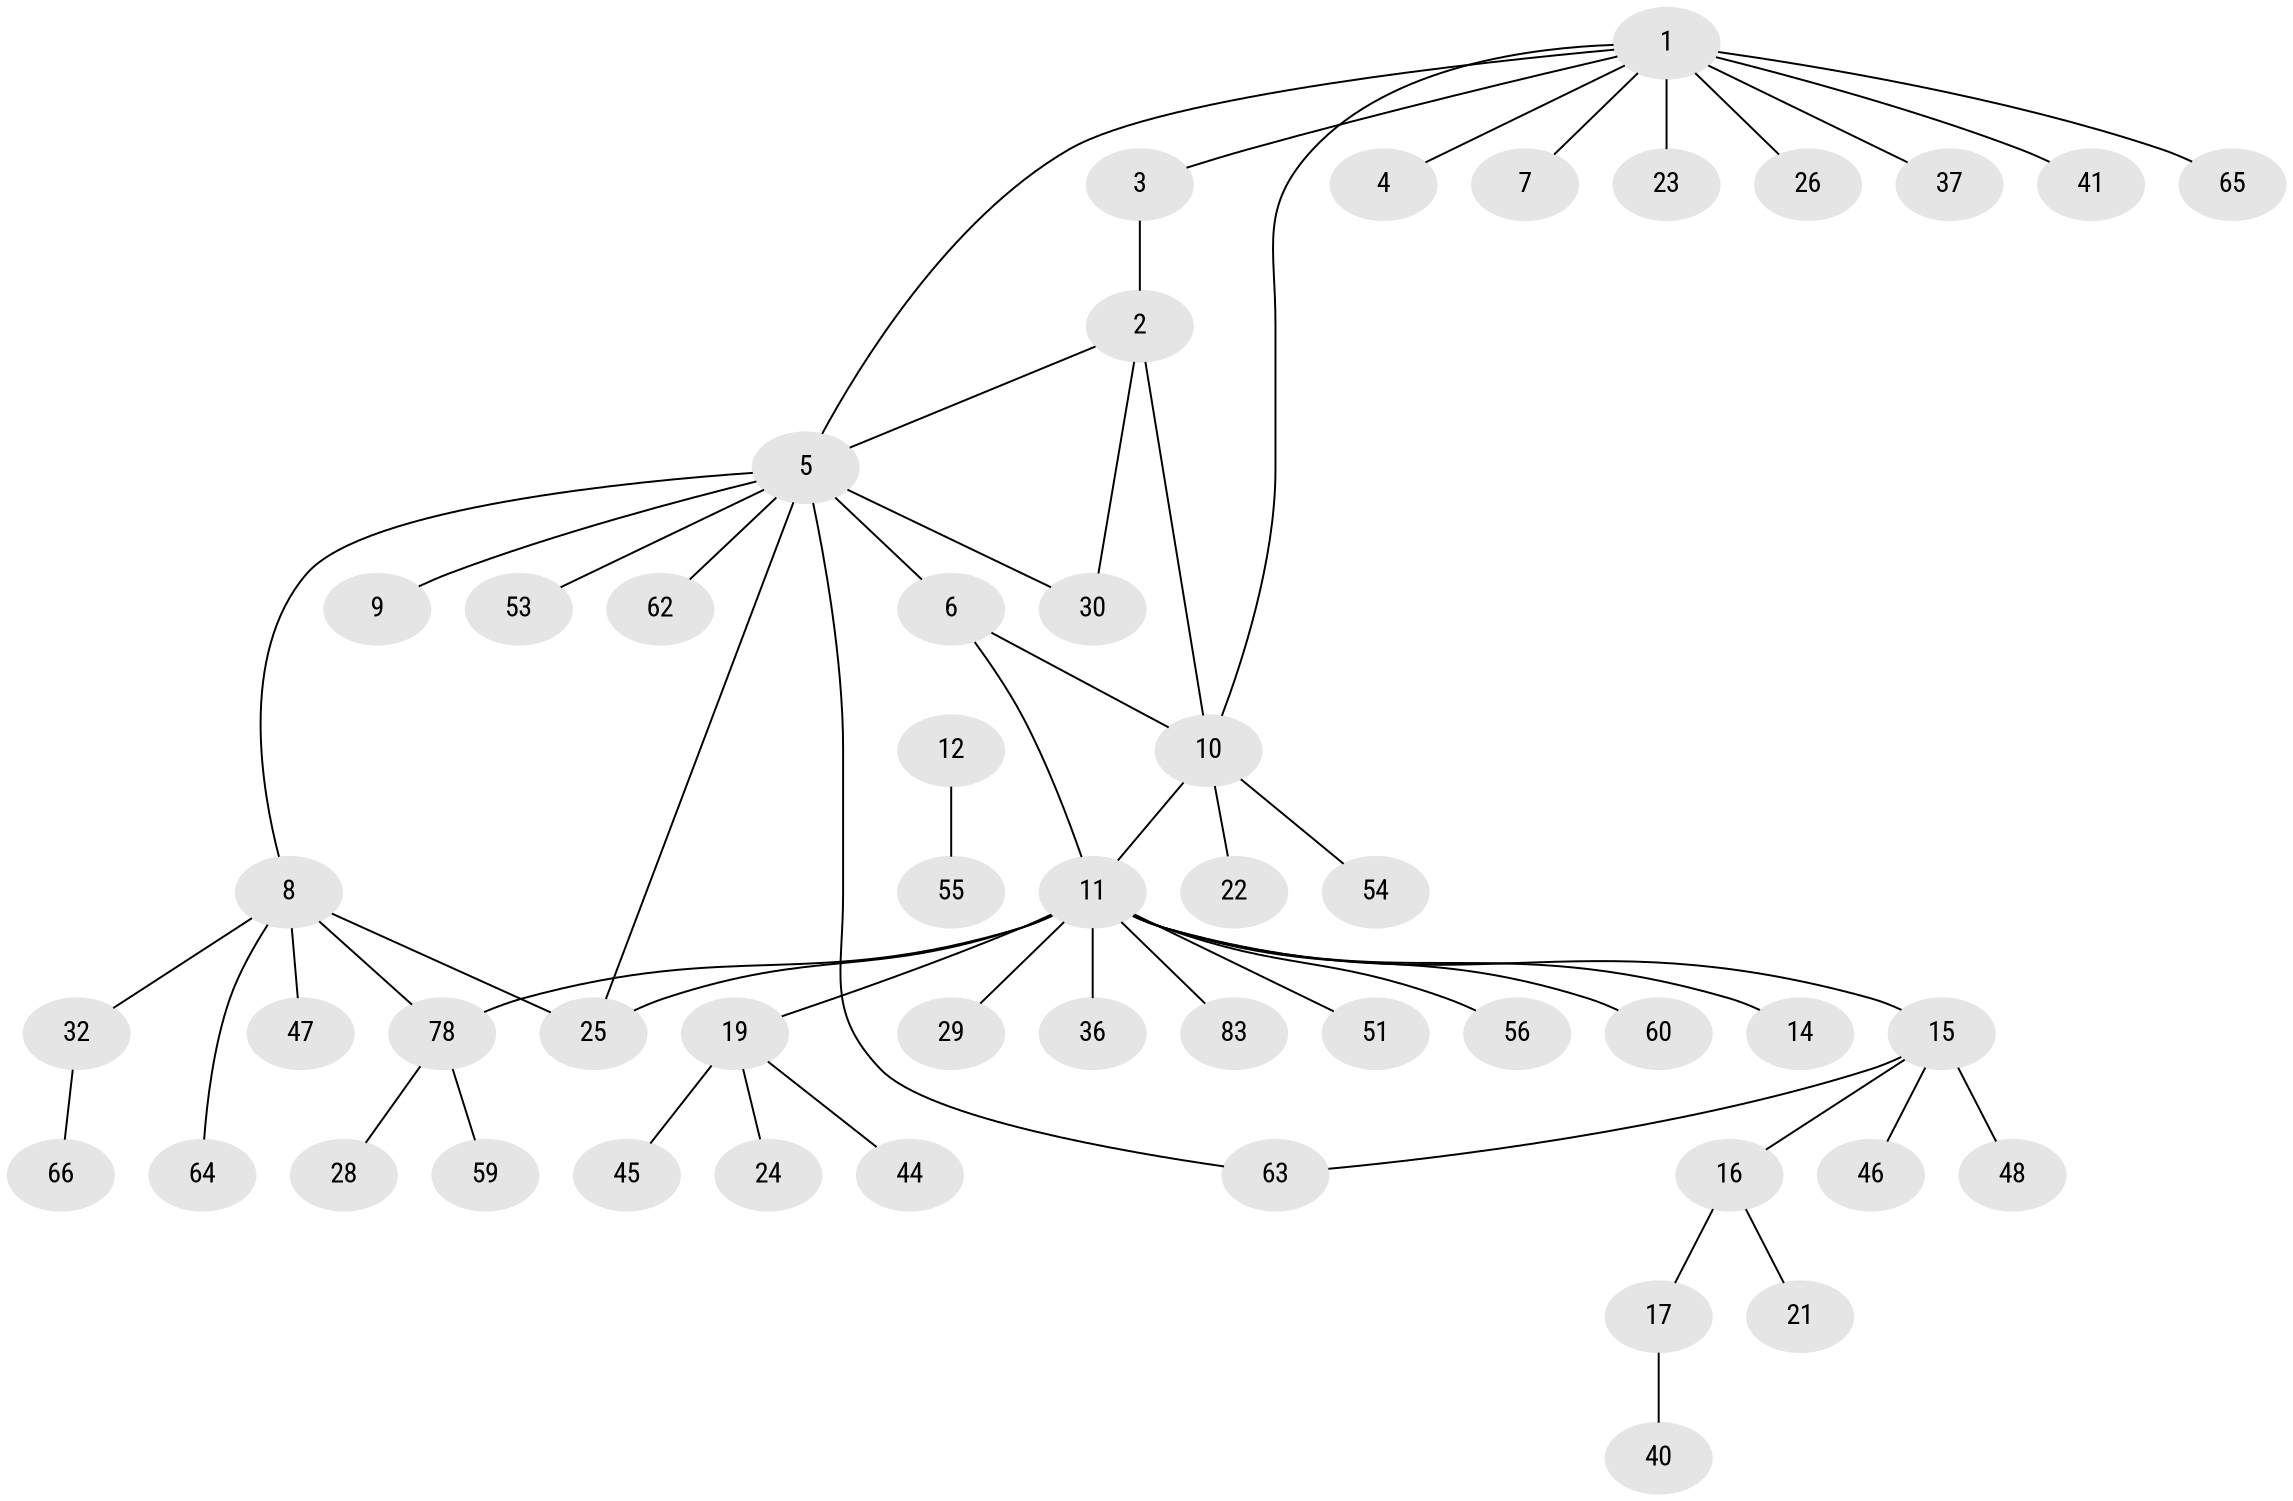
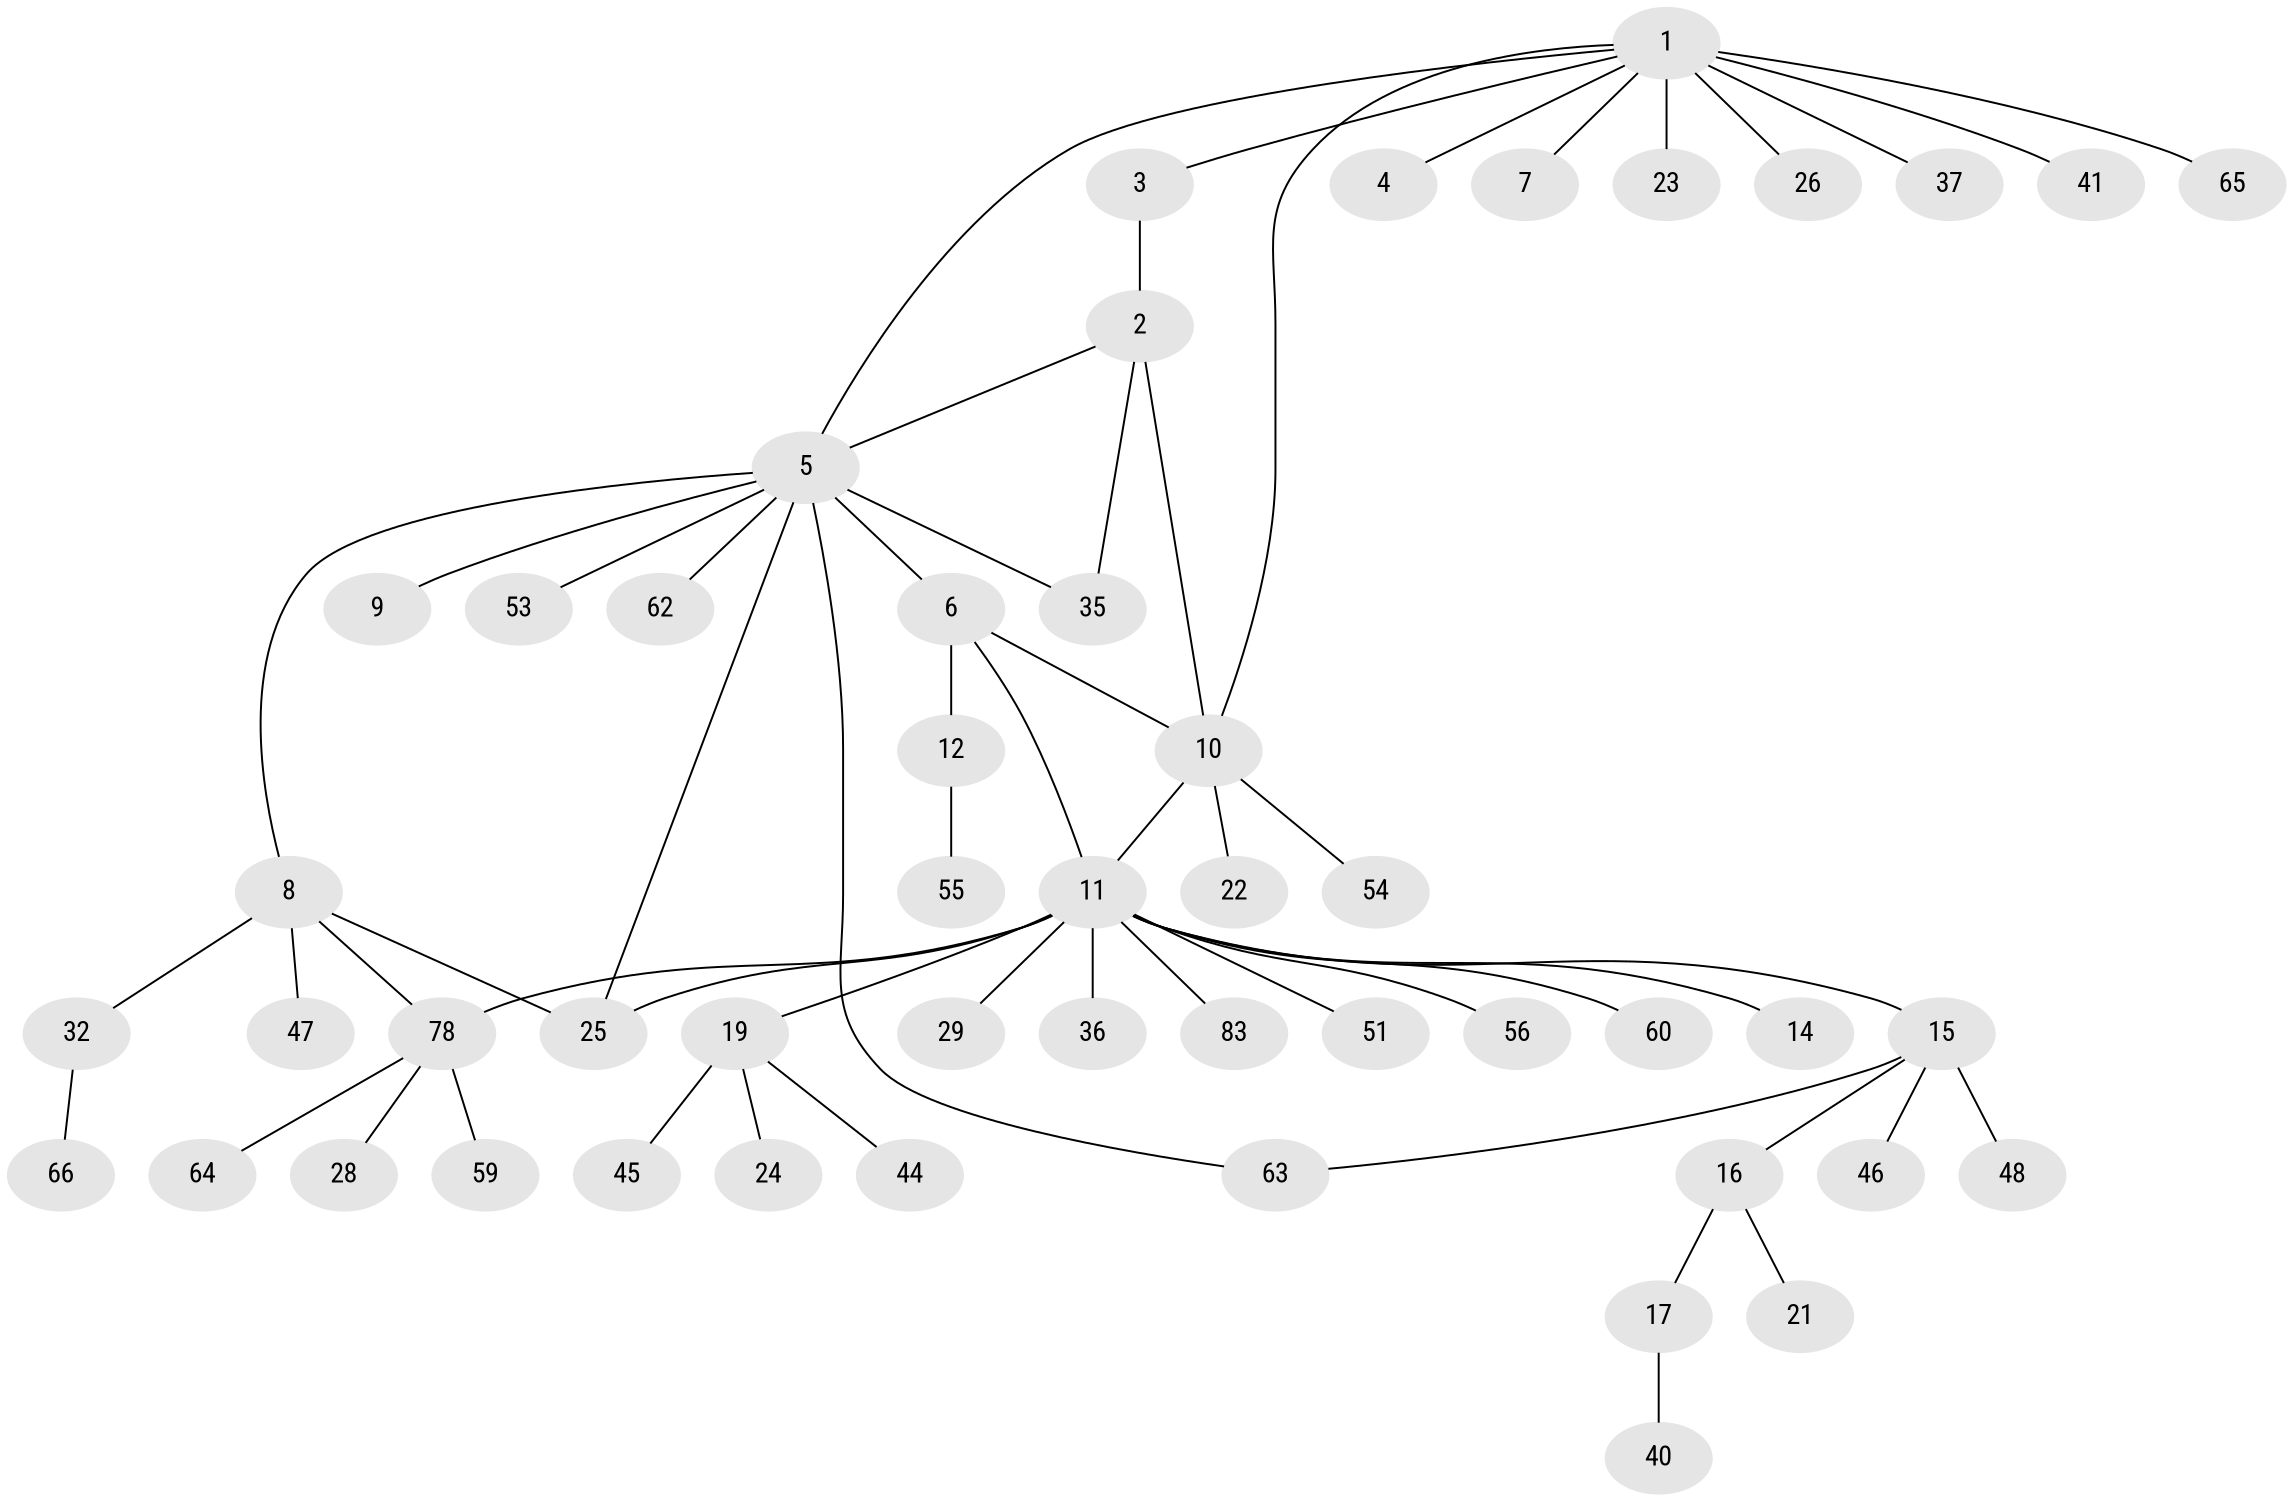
(1093, 609) -> (1093, 609)
none -> (951, 680)
(221, 1028) -> (322, 1104)
